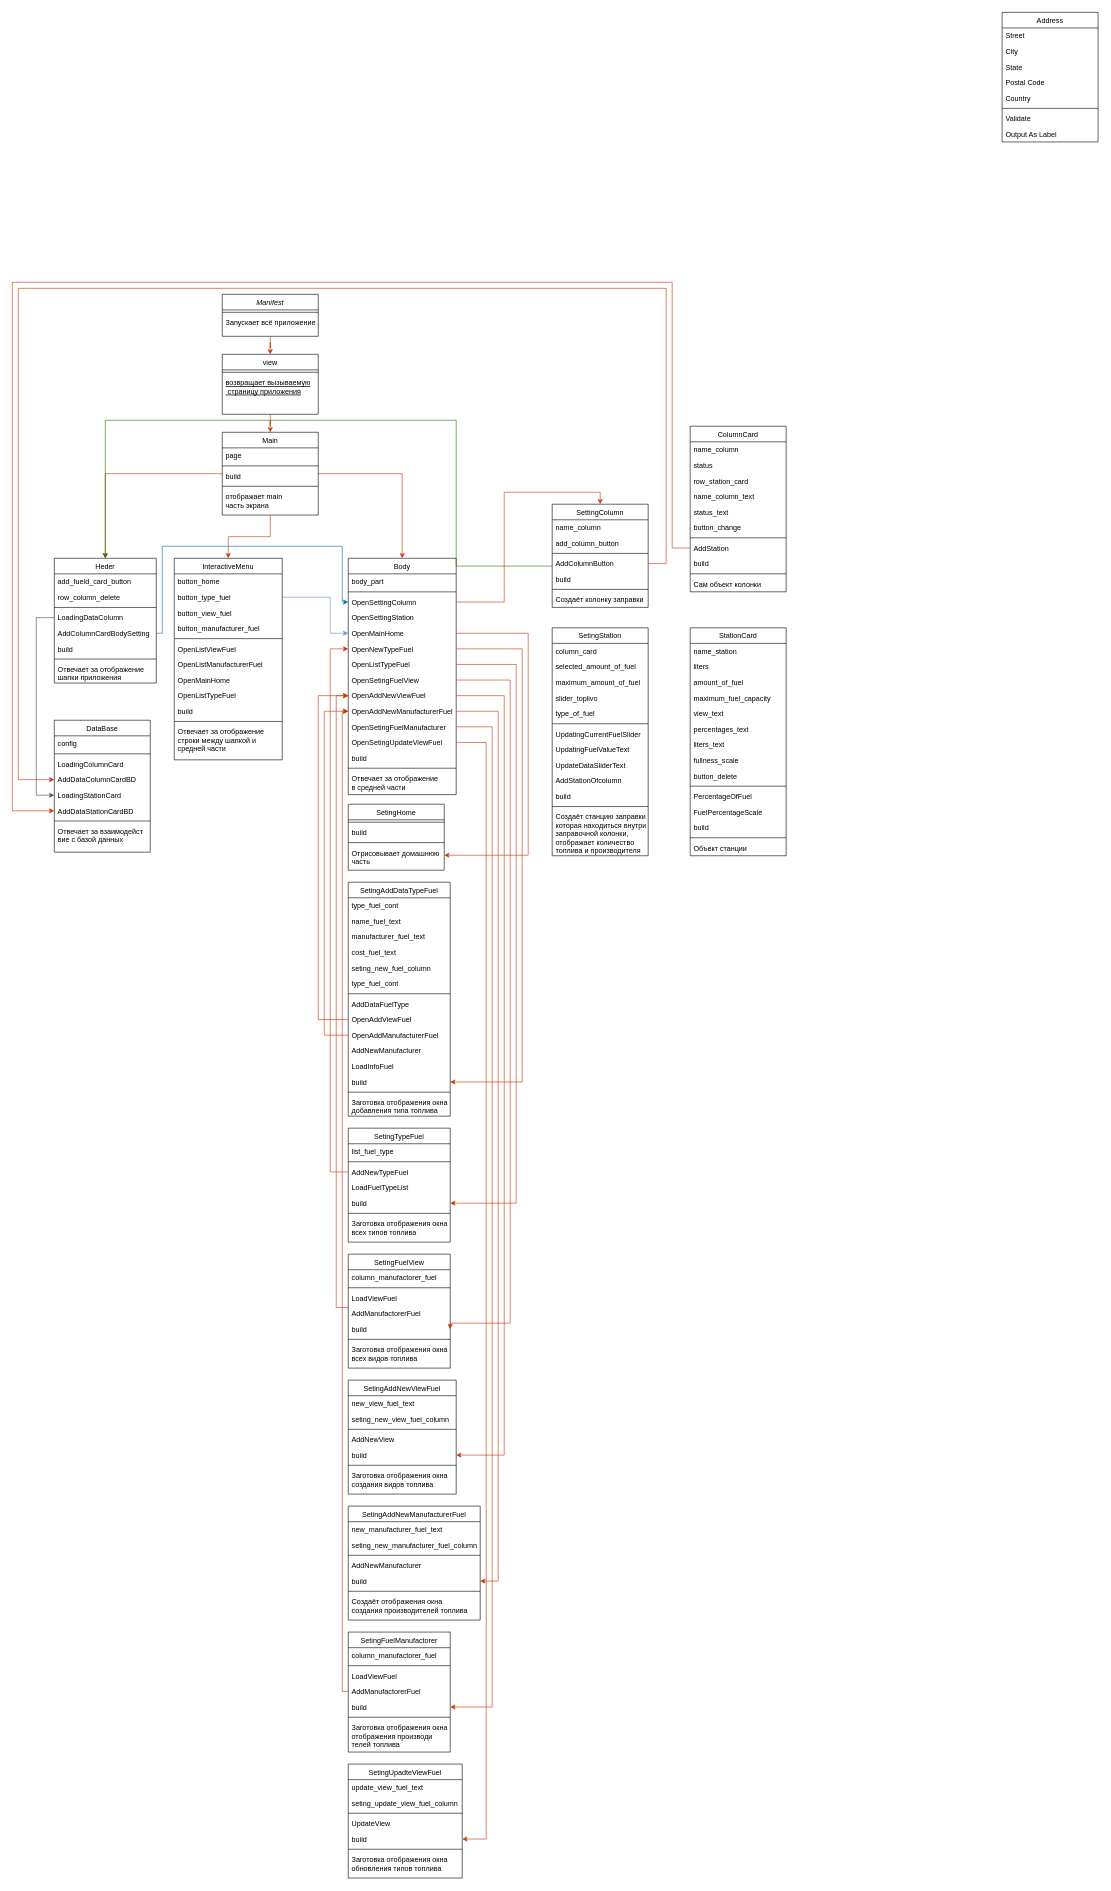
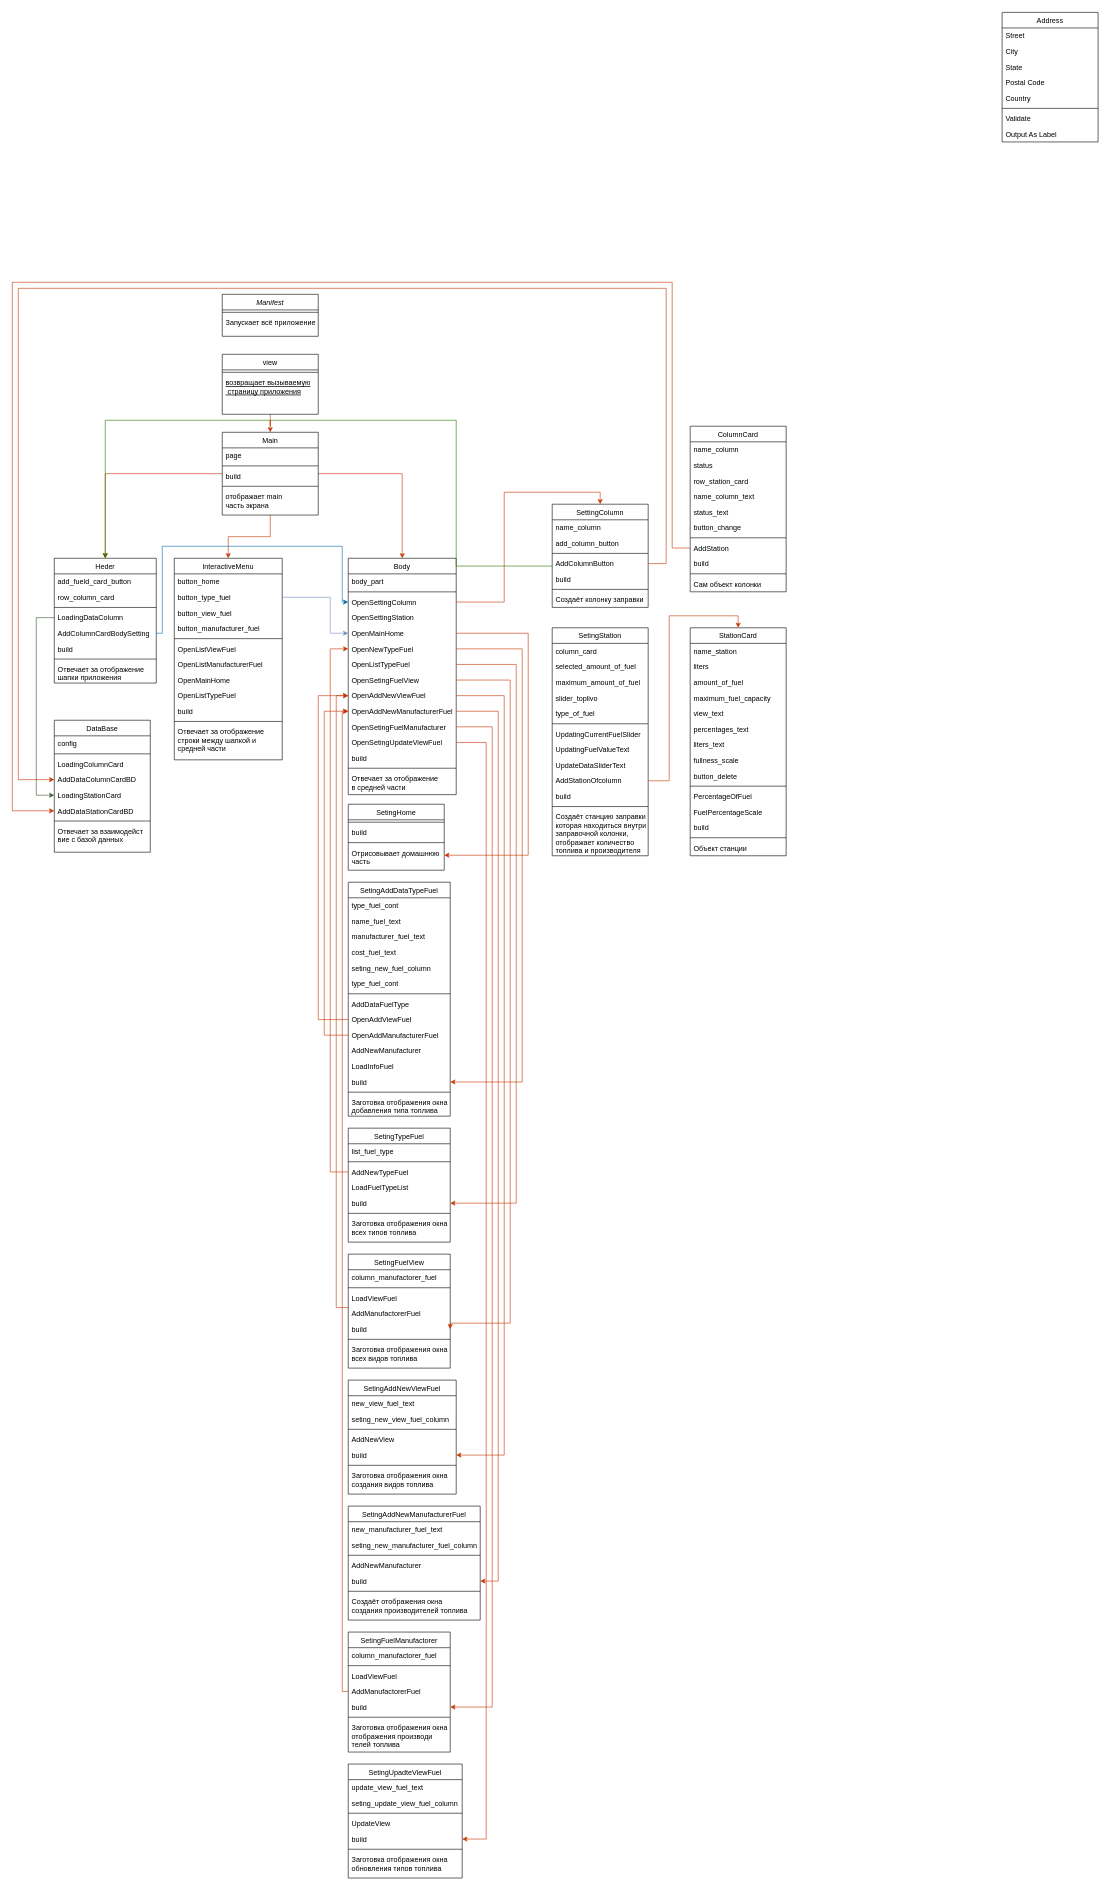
(270, 345) -> none
(90, 598) -> (87, 598)
none -> (669, 781)
